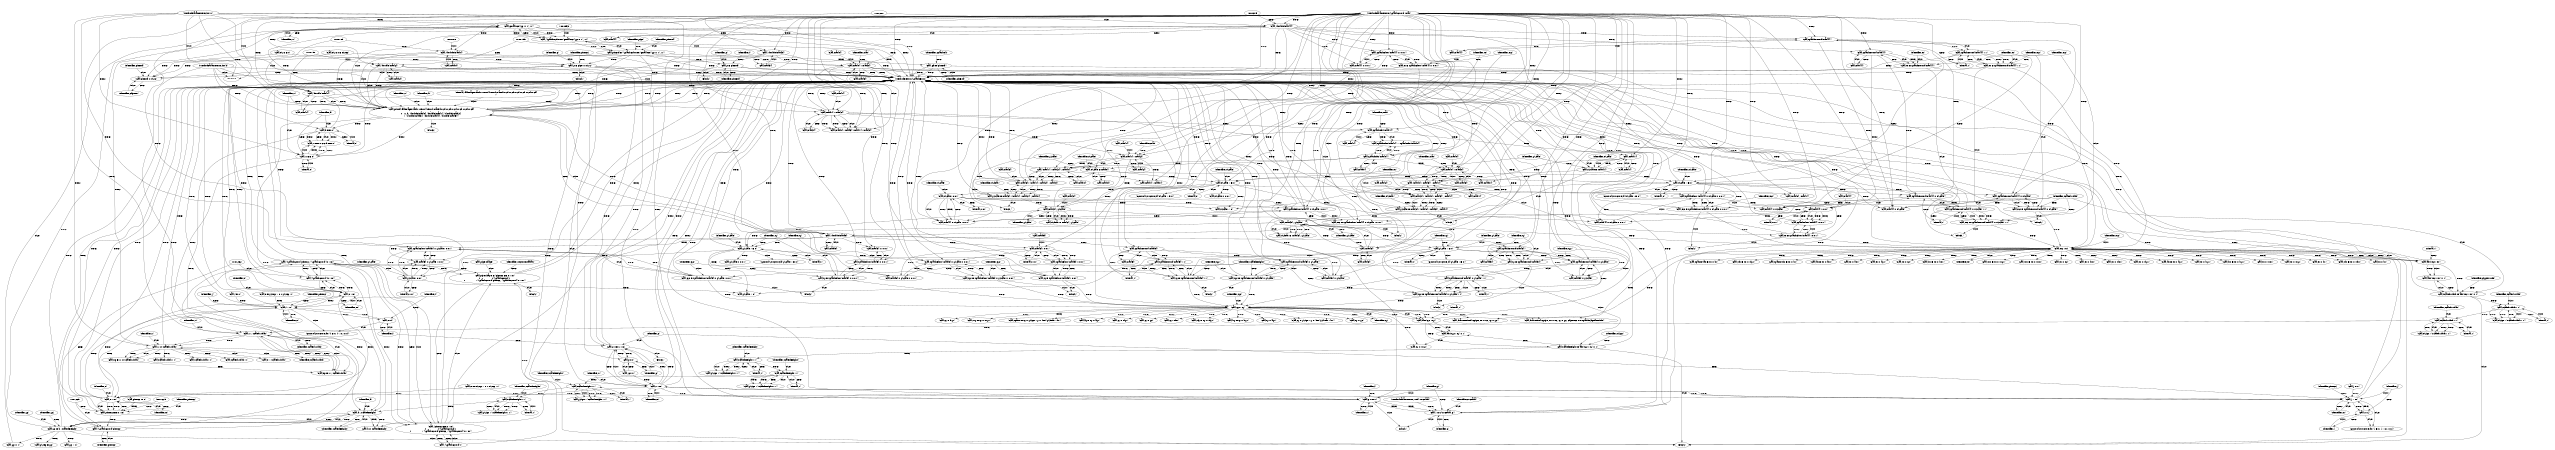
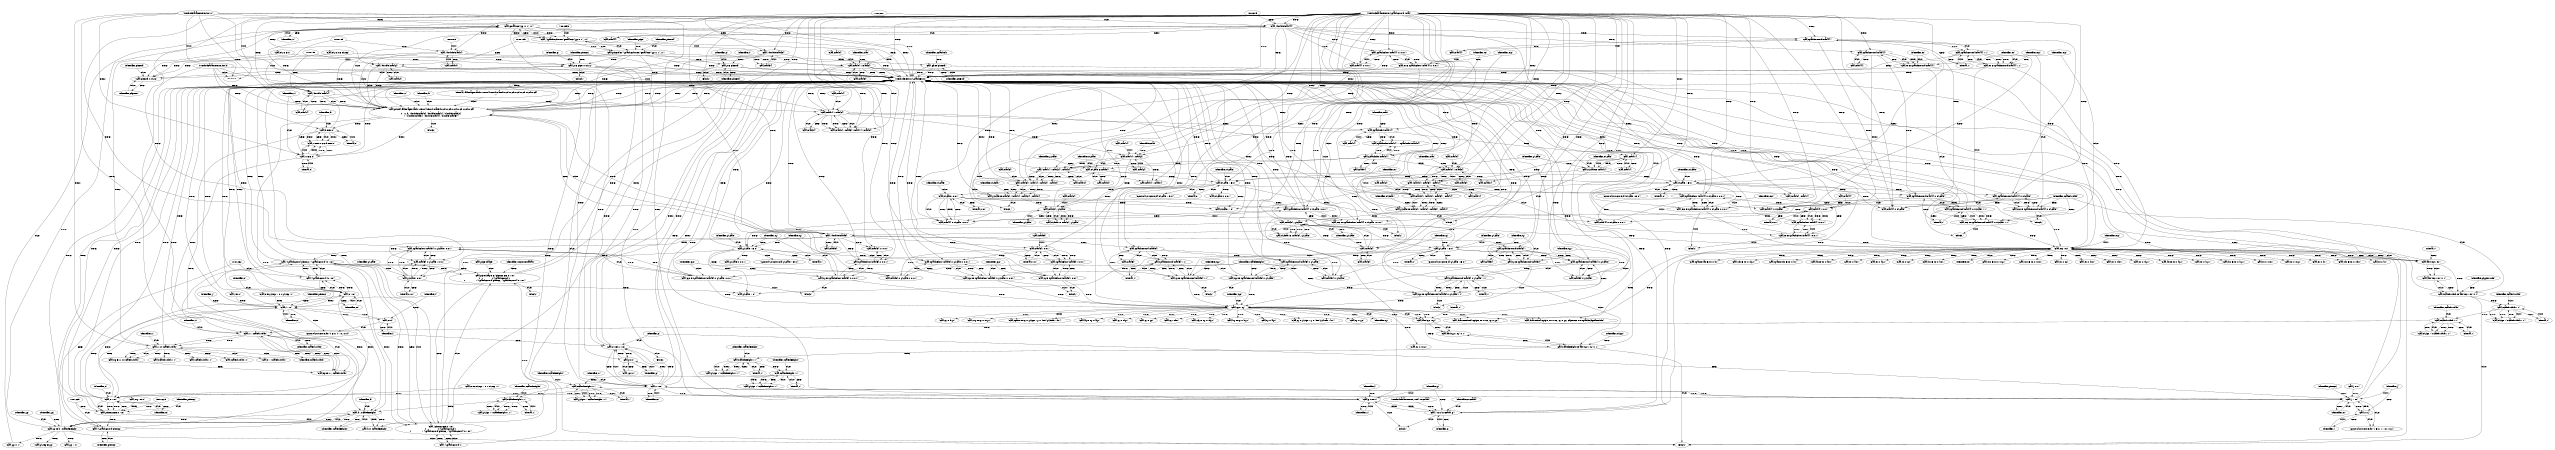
(446, 86) -> (361, 252)
(1656, 163) -> (1656, 163)
(1757, 204) -> (1766, 202)
none -> (847, 250)
(1435, 340) -> (1517, 338)
(641, 379) -> (598, 207)
(137, 400) -> (137, 400)
